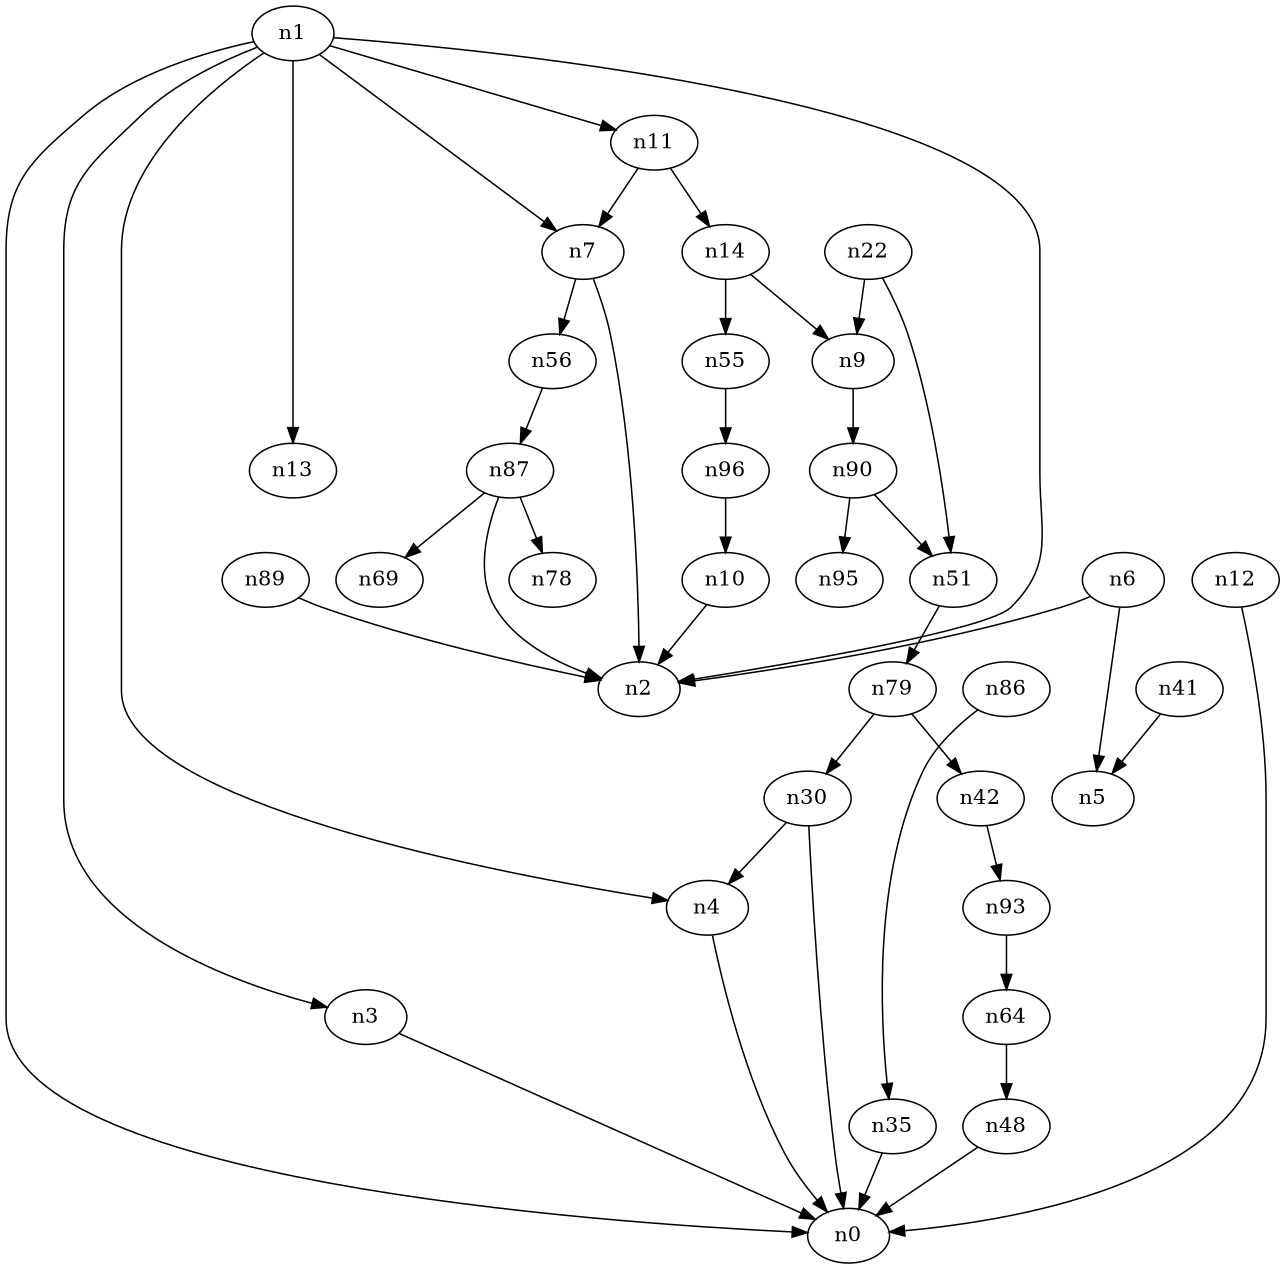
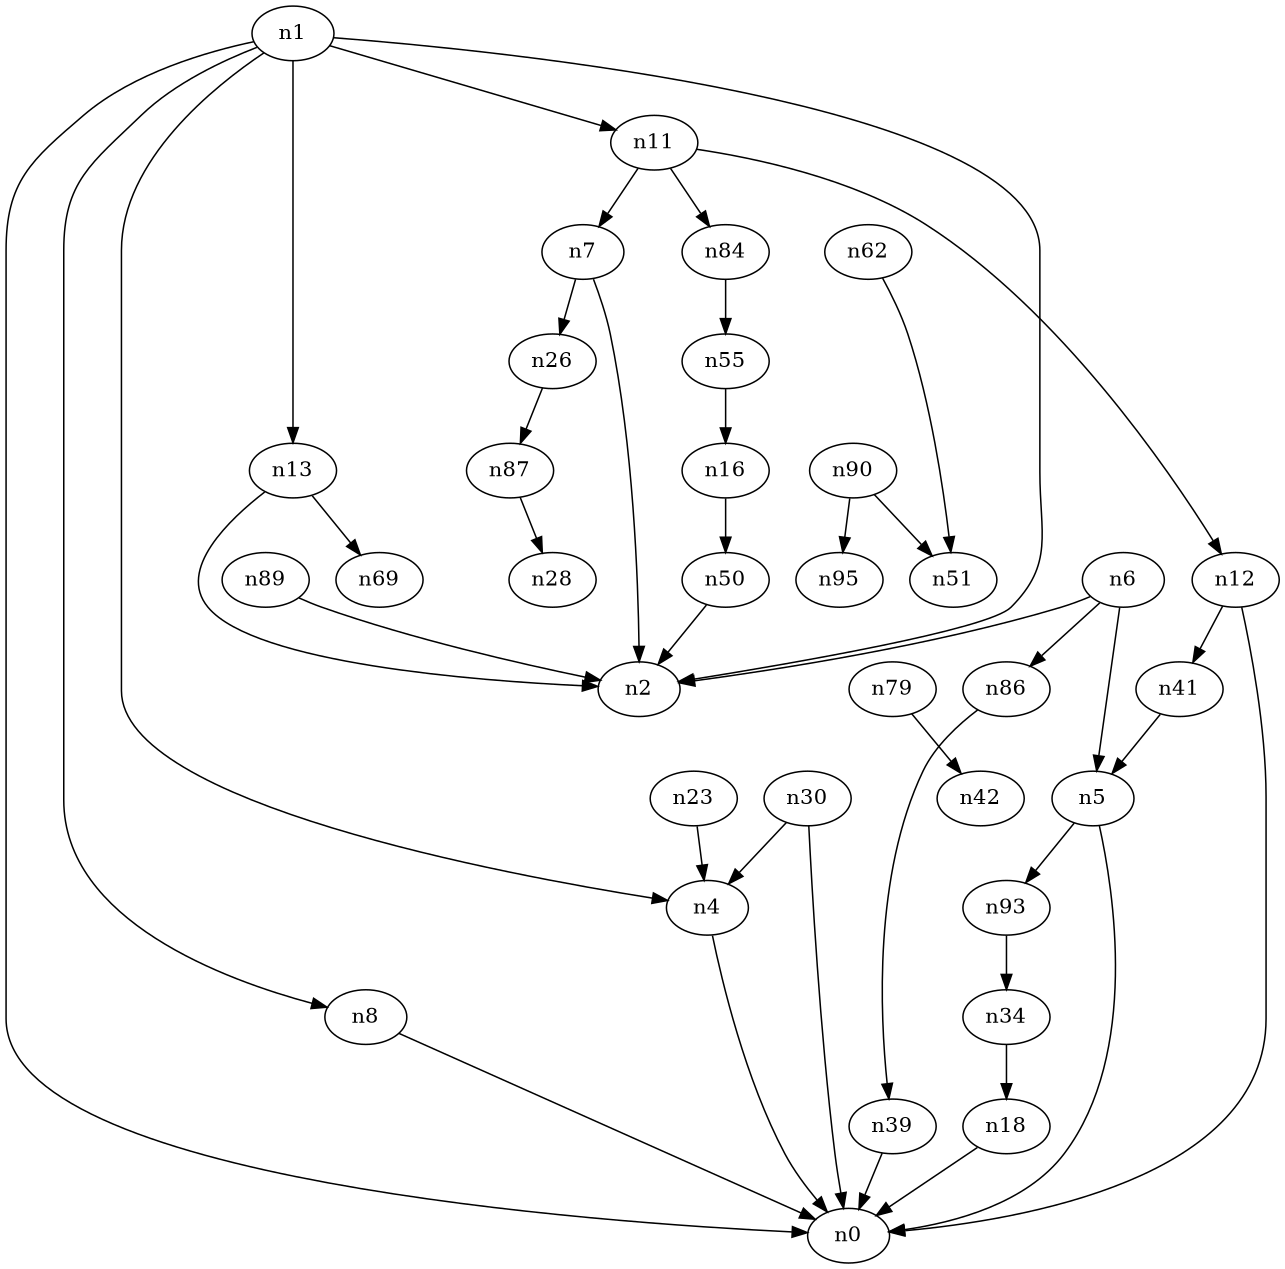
(432, 138) -> none
(726, 252) -> (726, 252)
(868, 252) -> (868, 252)
none -> (1000, 282)
(553, 361) -> (553, 361)
(853, 361) -> none
(726, 471) -> (726, 471)
(451, 520) -> (331, 519)
(553, 580) -> (553, 580)
(726, 580) -> (726, 580)
(495, 608) -> (319, 656)
(928, 626) -> none
none -> (1211, 627)
none -> (1071, 629)
(855, 738) -> none
none -> (694, 798)
(992, 845) -> (1055, 847)
(366, 1017) -> (366, 1017)
(1006, 1017) -> (1006, 1017)
none -> (1099, 1083)
(893, 1126) -> (893, 1126)
(1006, 1126) -> (1006, 1126)
